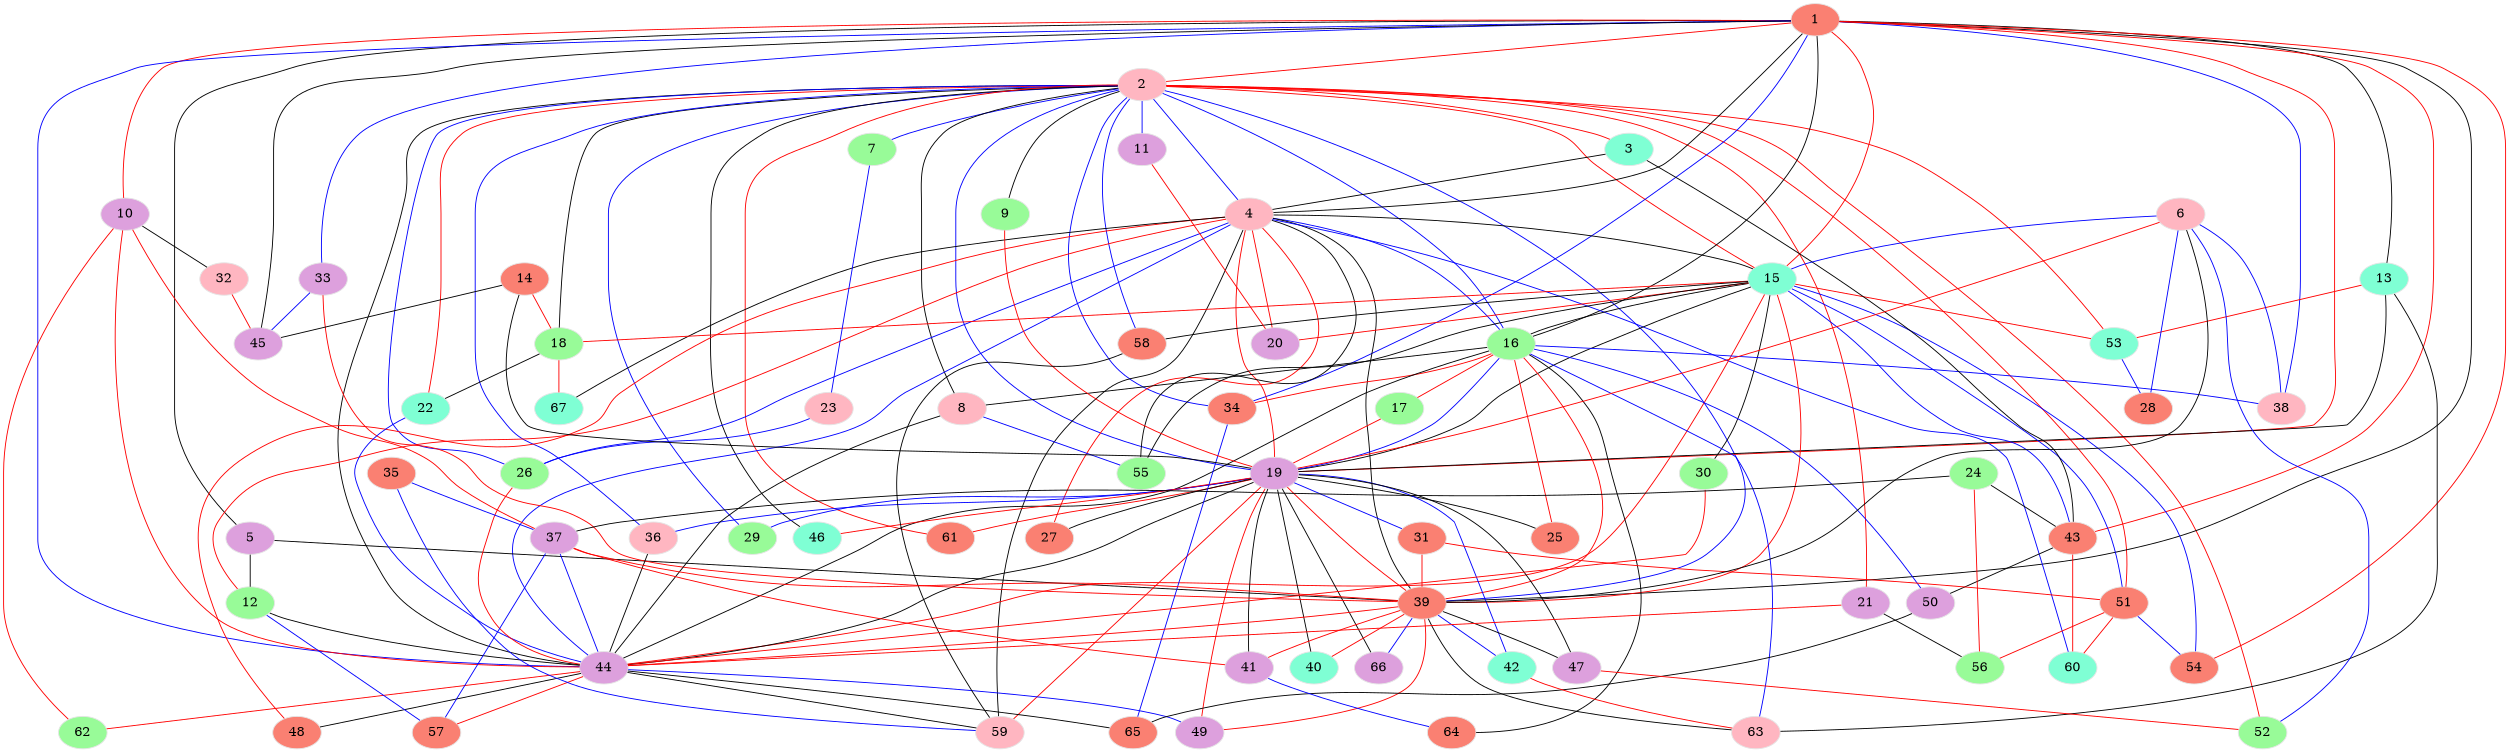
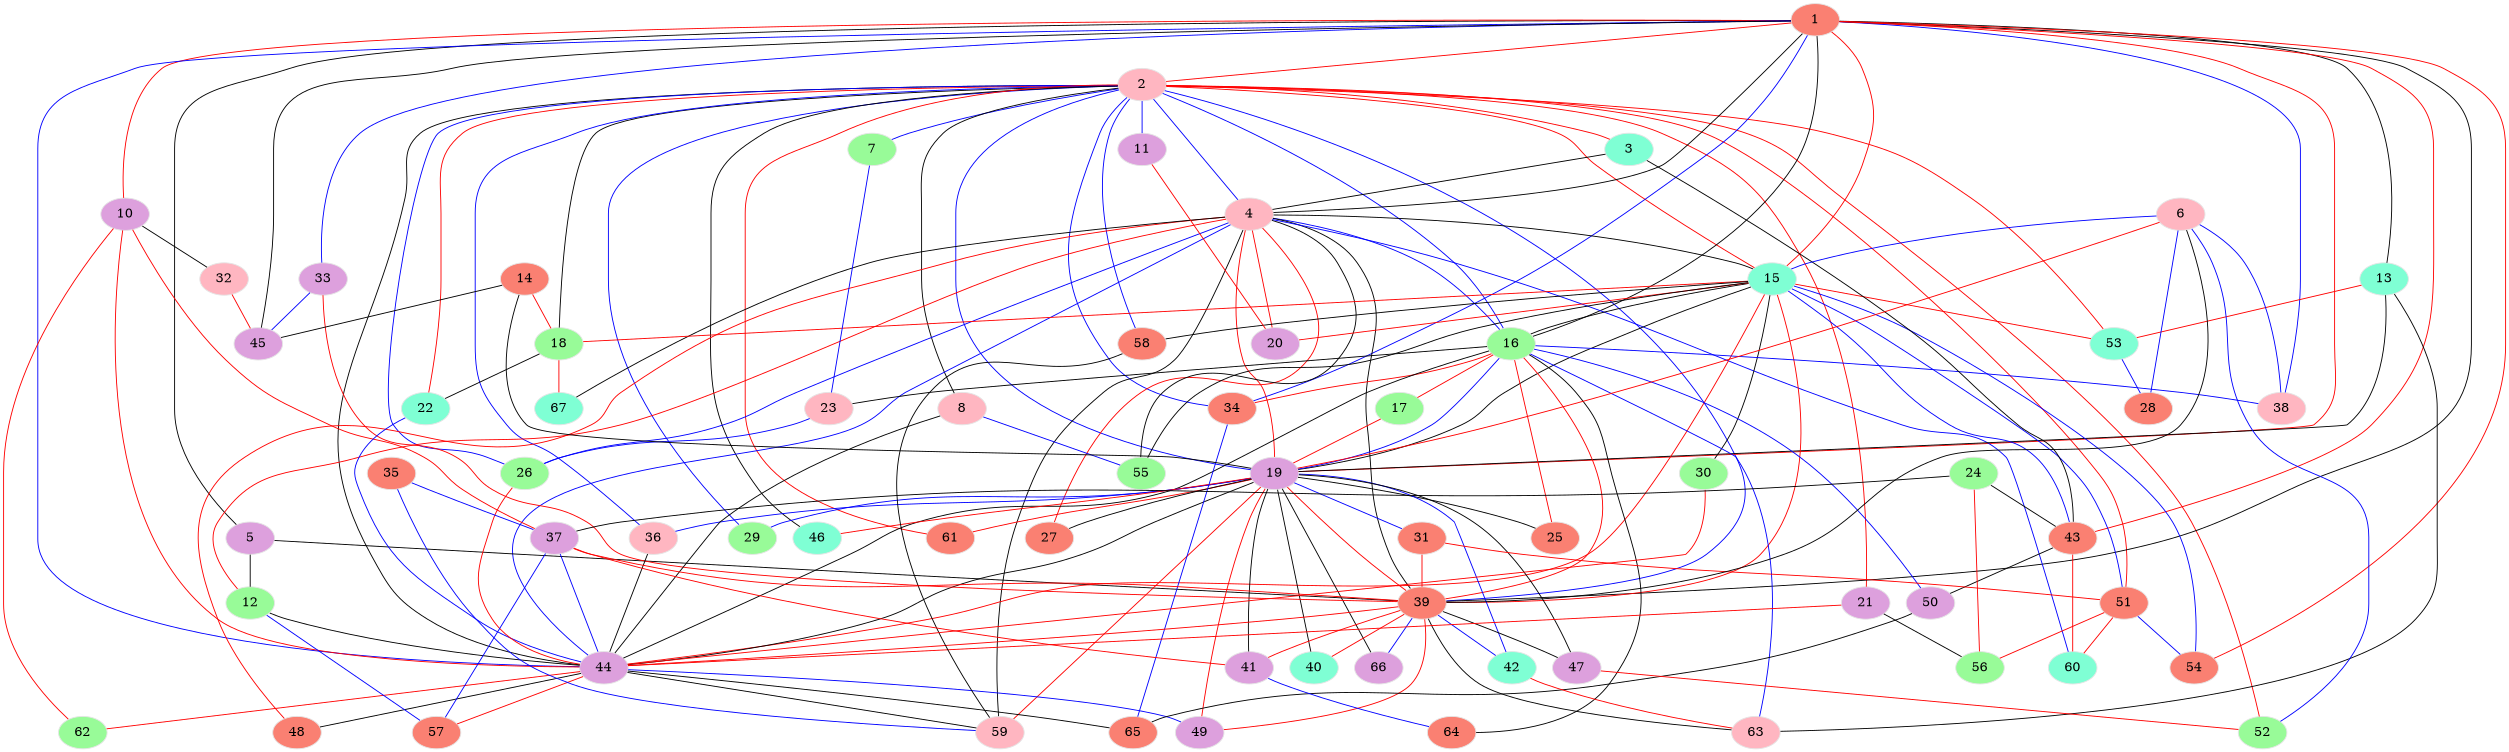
(1005, 214) -> none
(1124, 389) -> (1169, 372)
